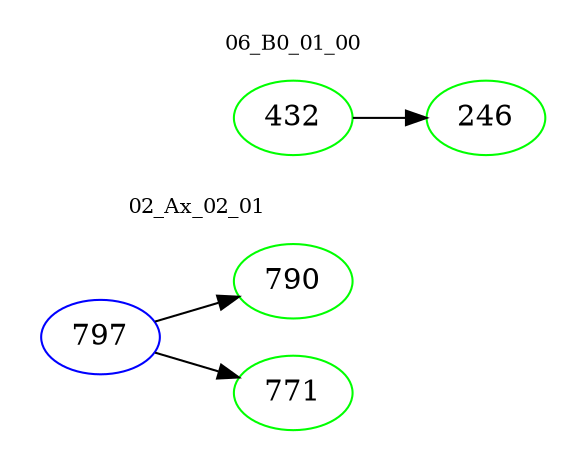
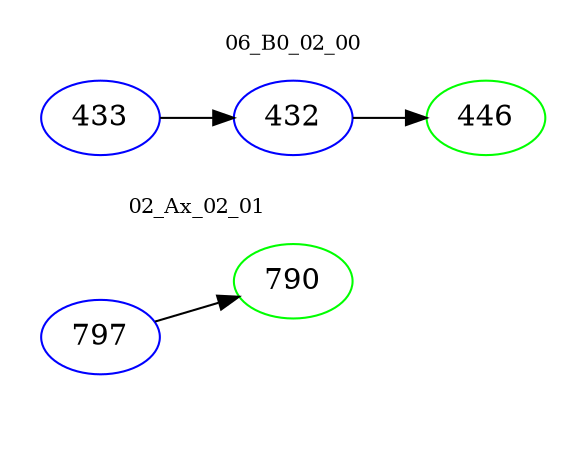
(293, 44) -> (293, 44)
none -> (101, 118)
(293, 118) -> (293, 118)
(486, 118) -> (486, 118)
(293, 393) -> none
